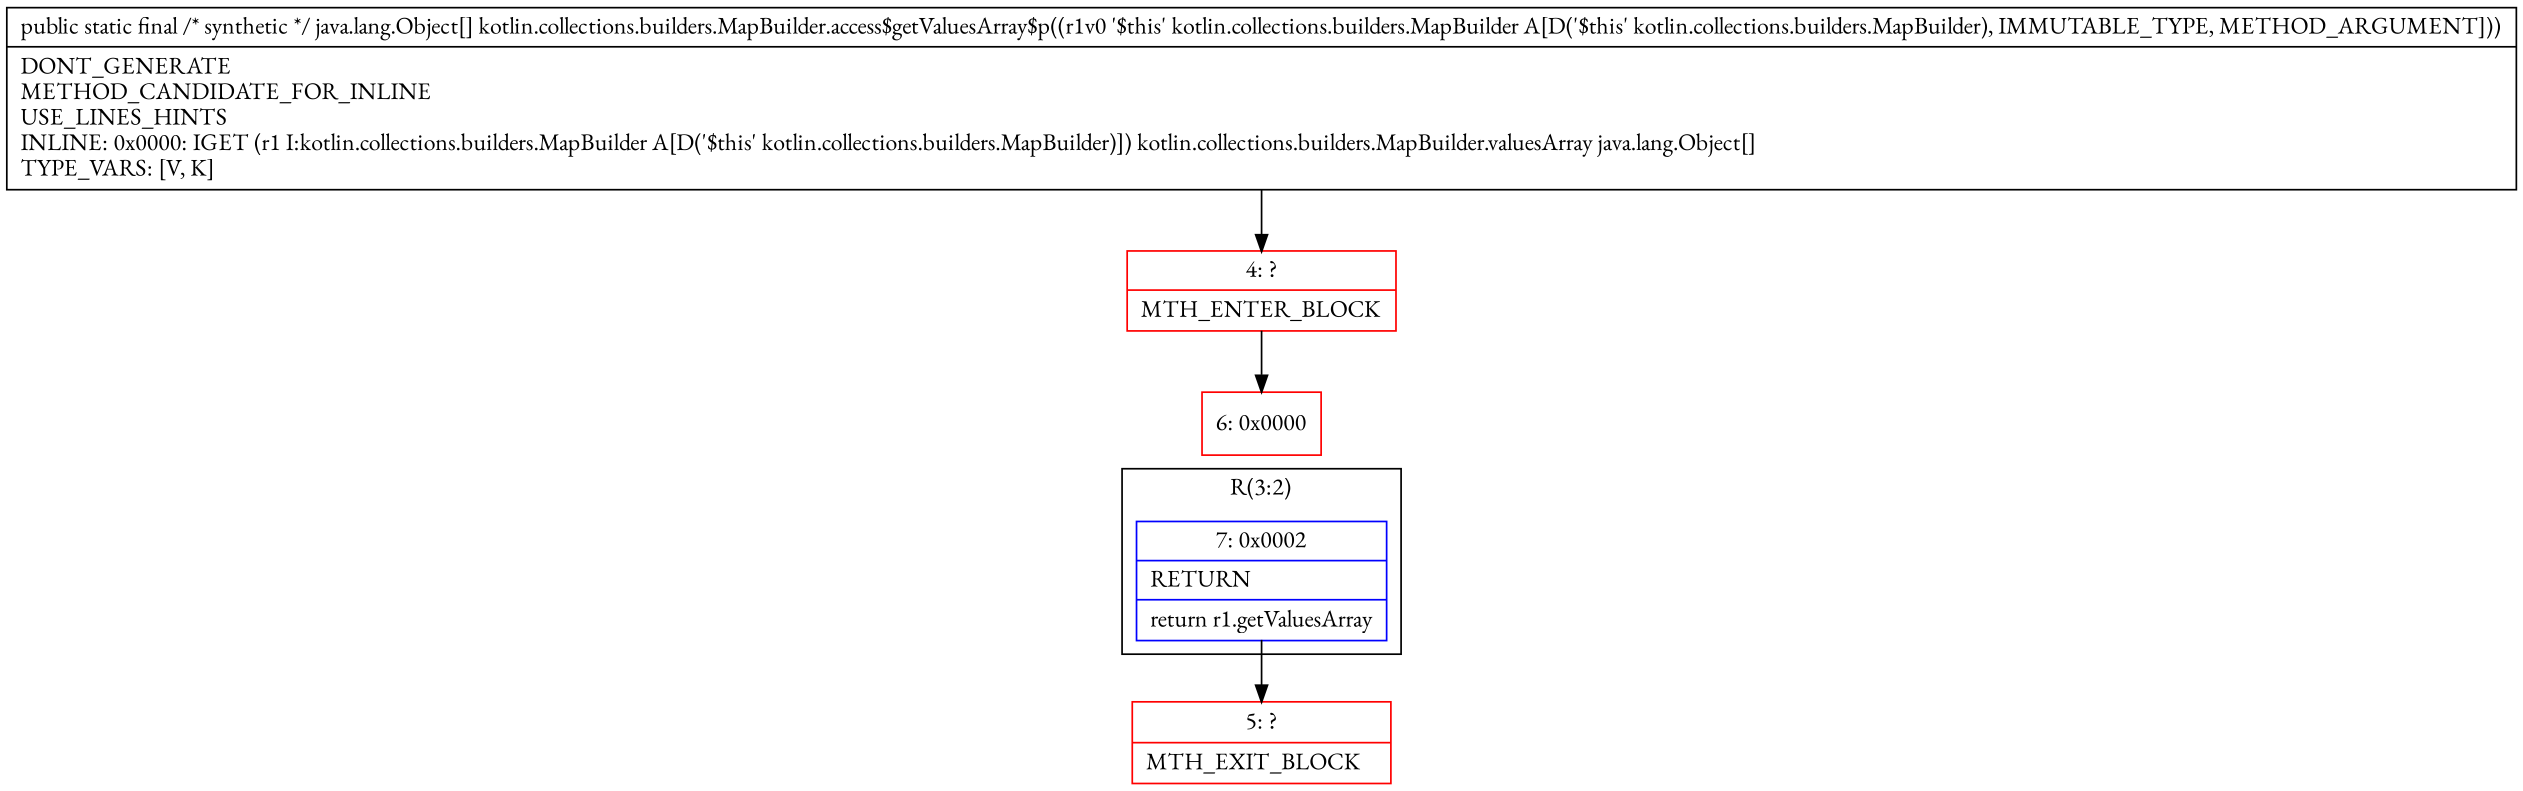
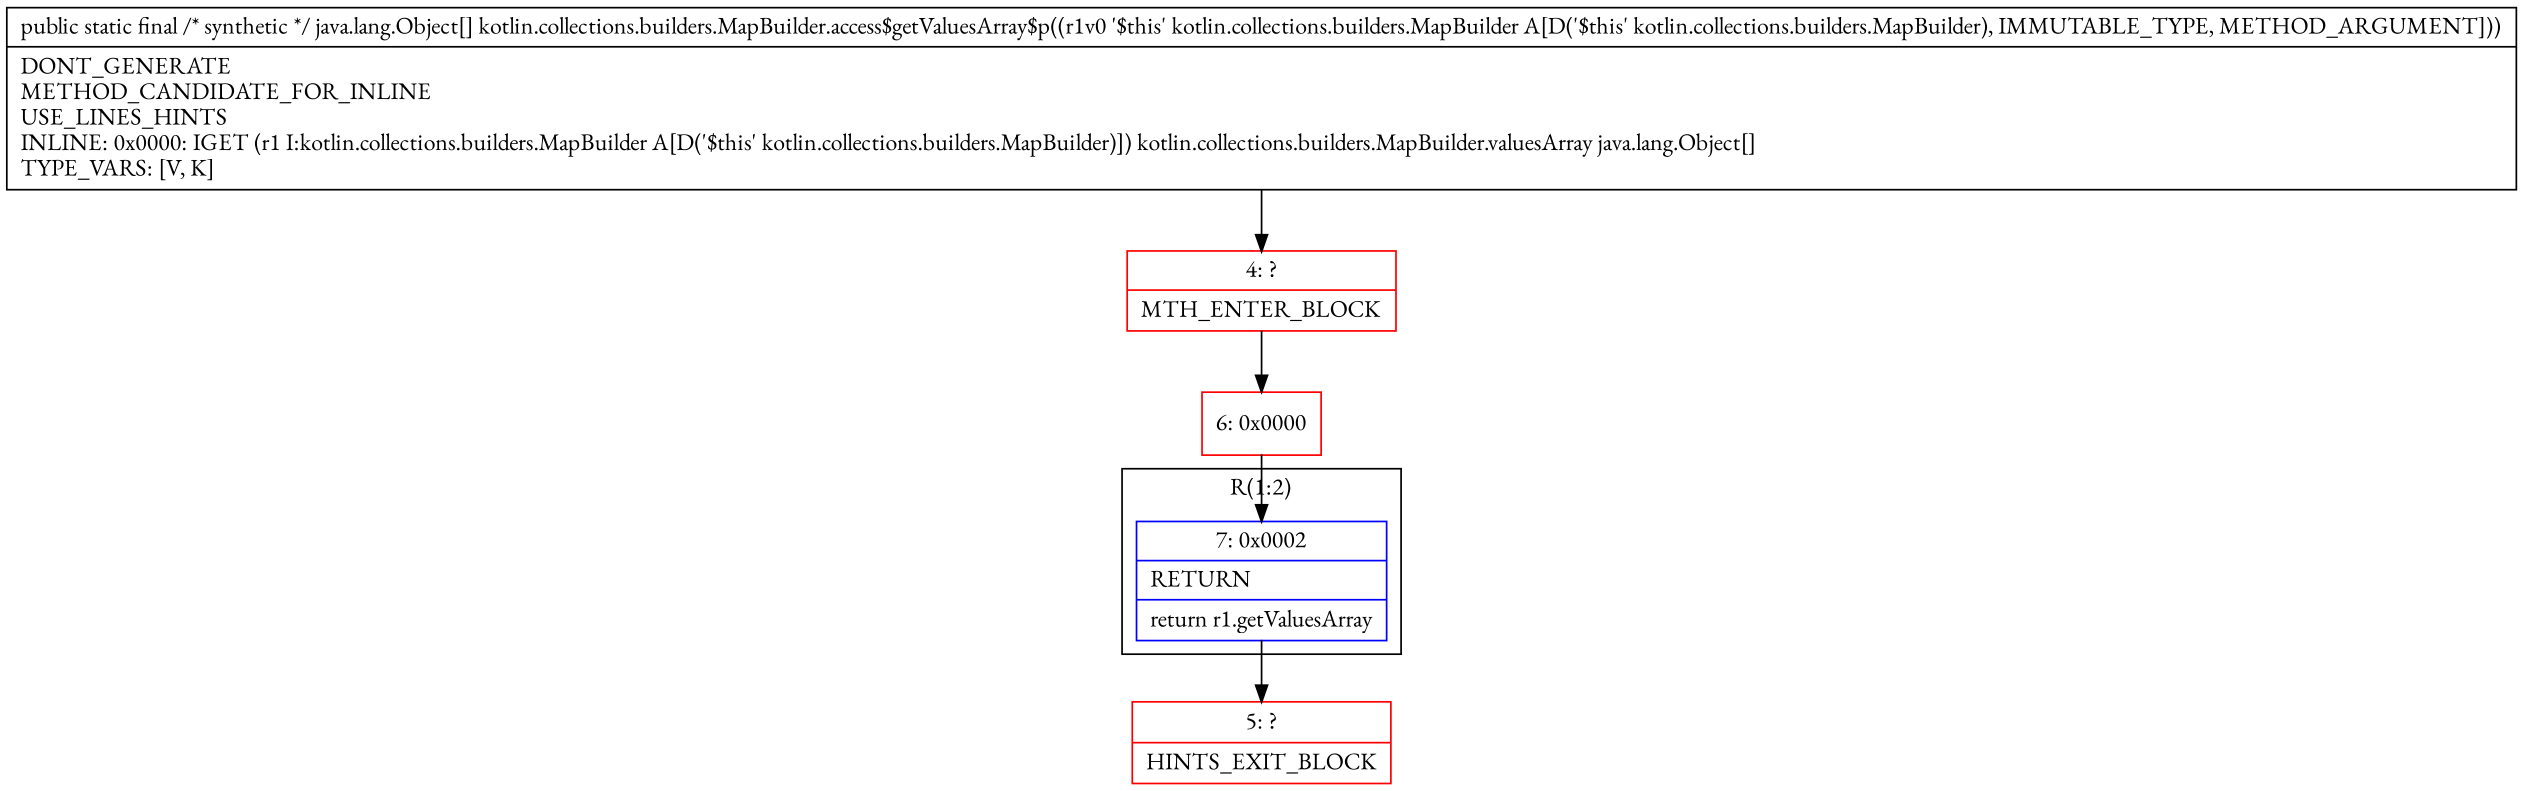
none -> (1262, 480)
(1262, 488) -> (1262, 488)
(1254, 762) -> (1262, 762)
